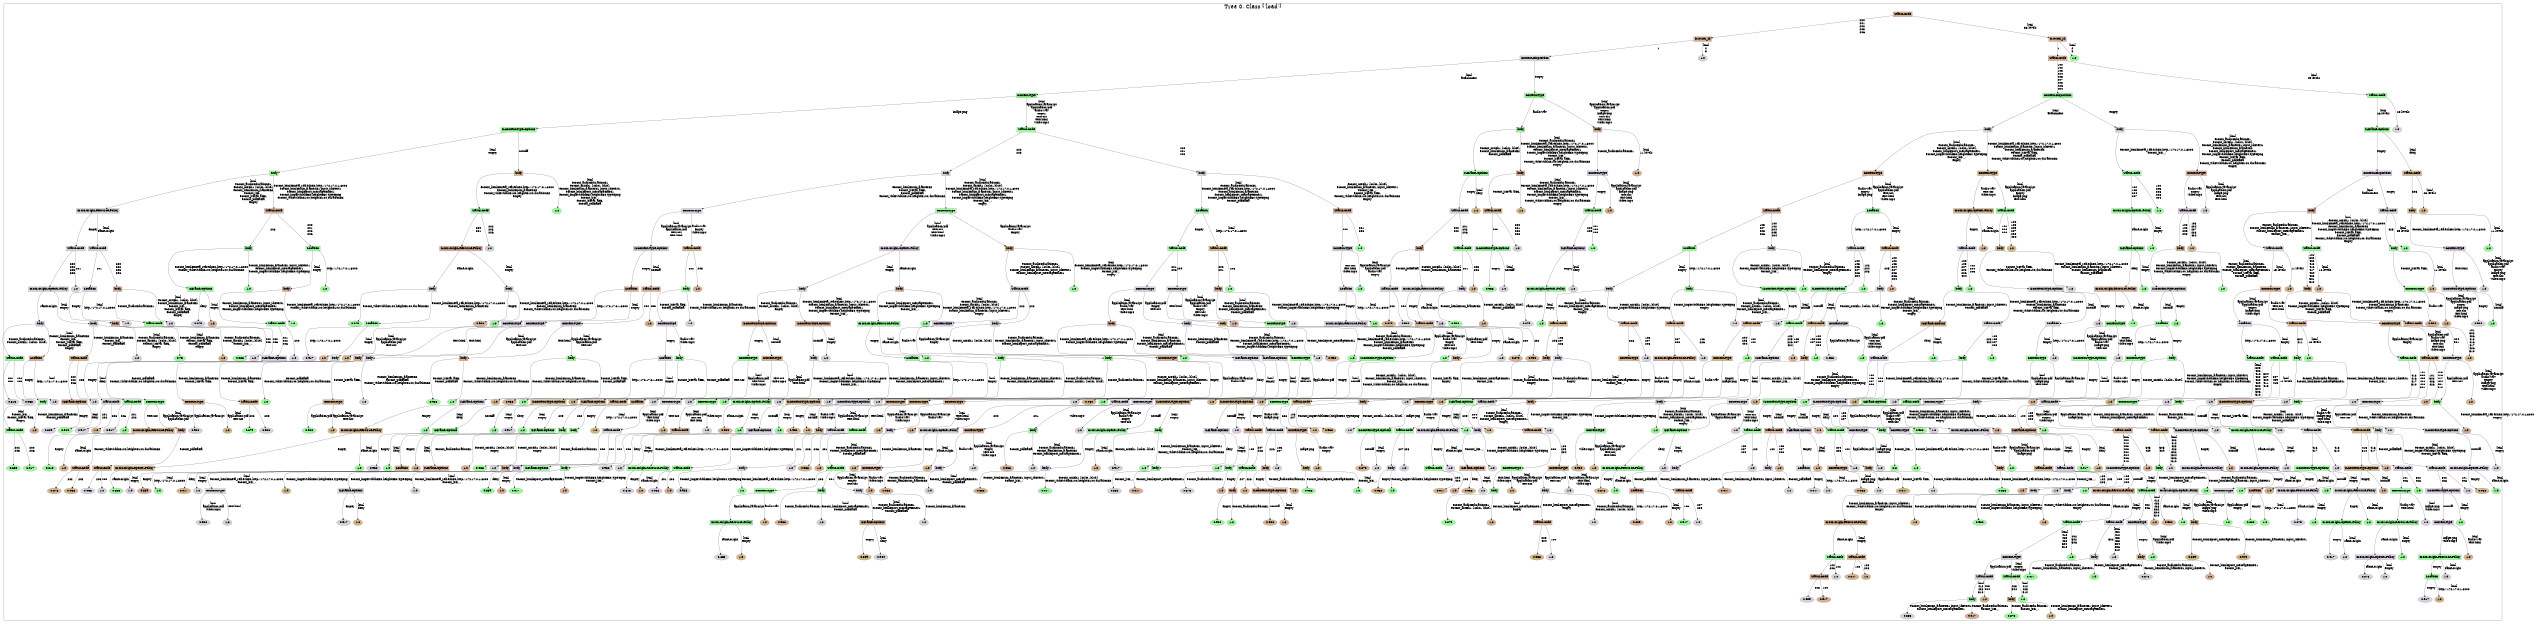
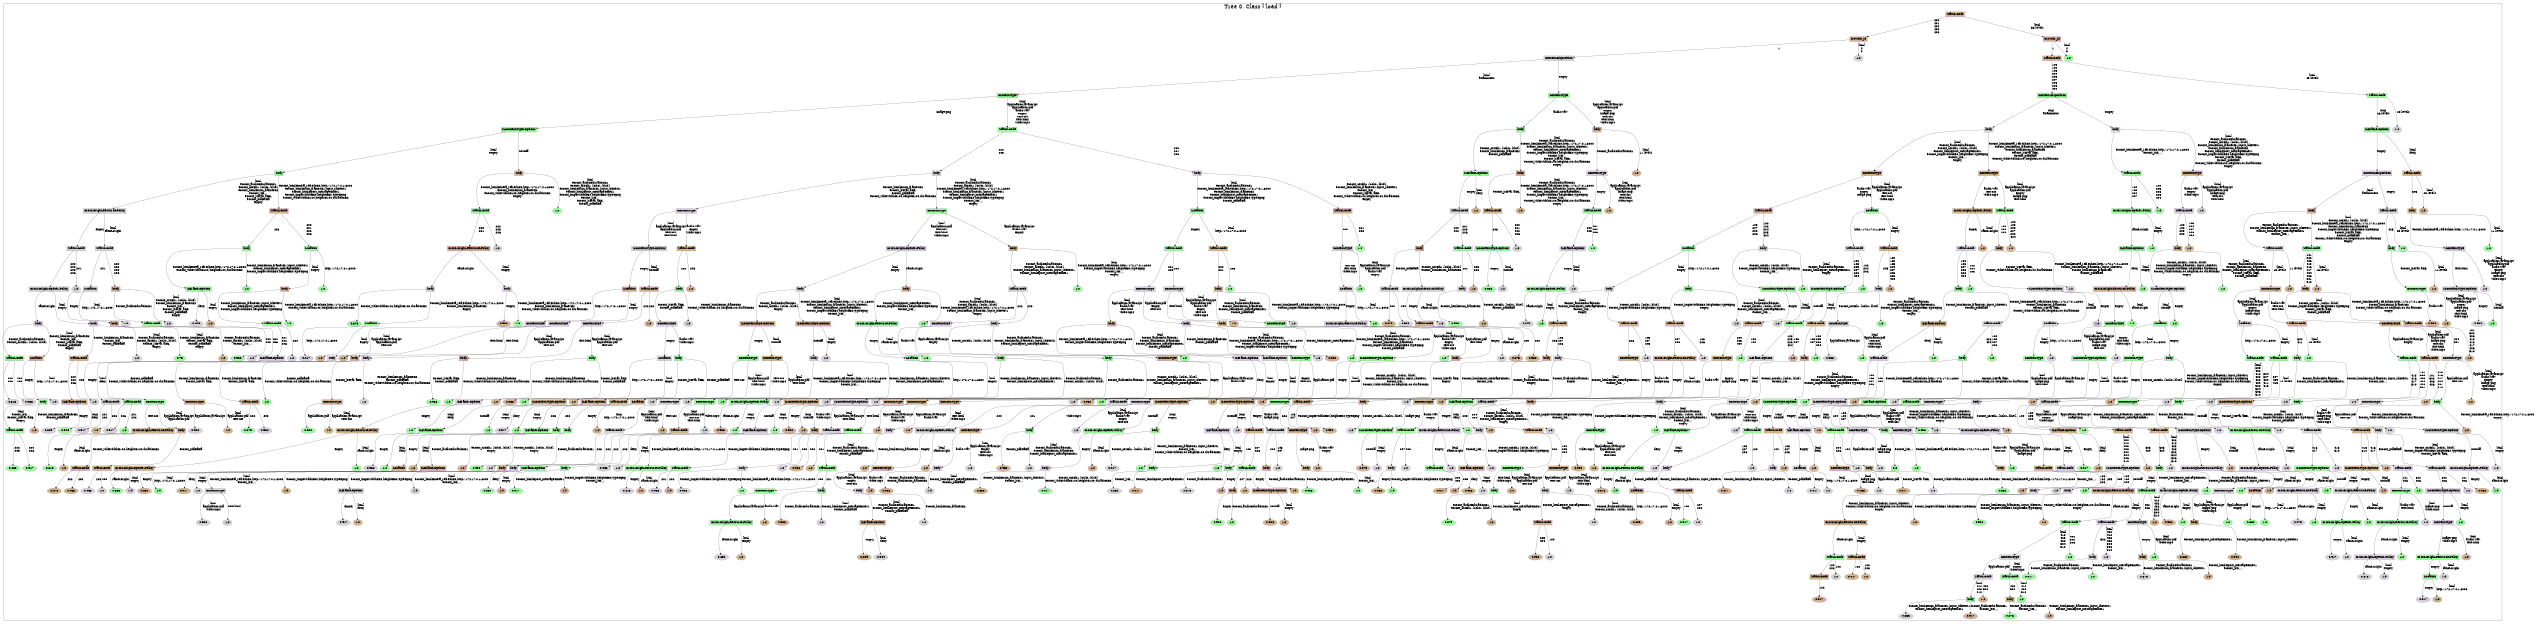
(1807, 600) -> none
